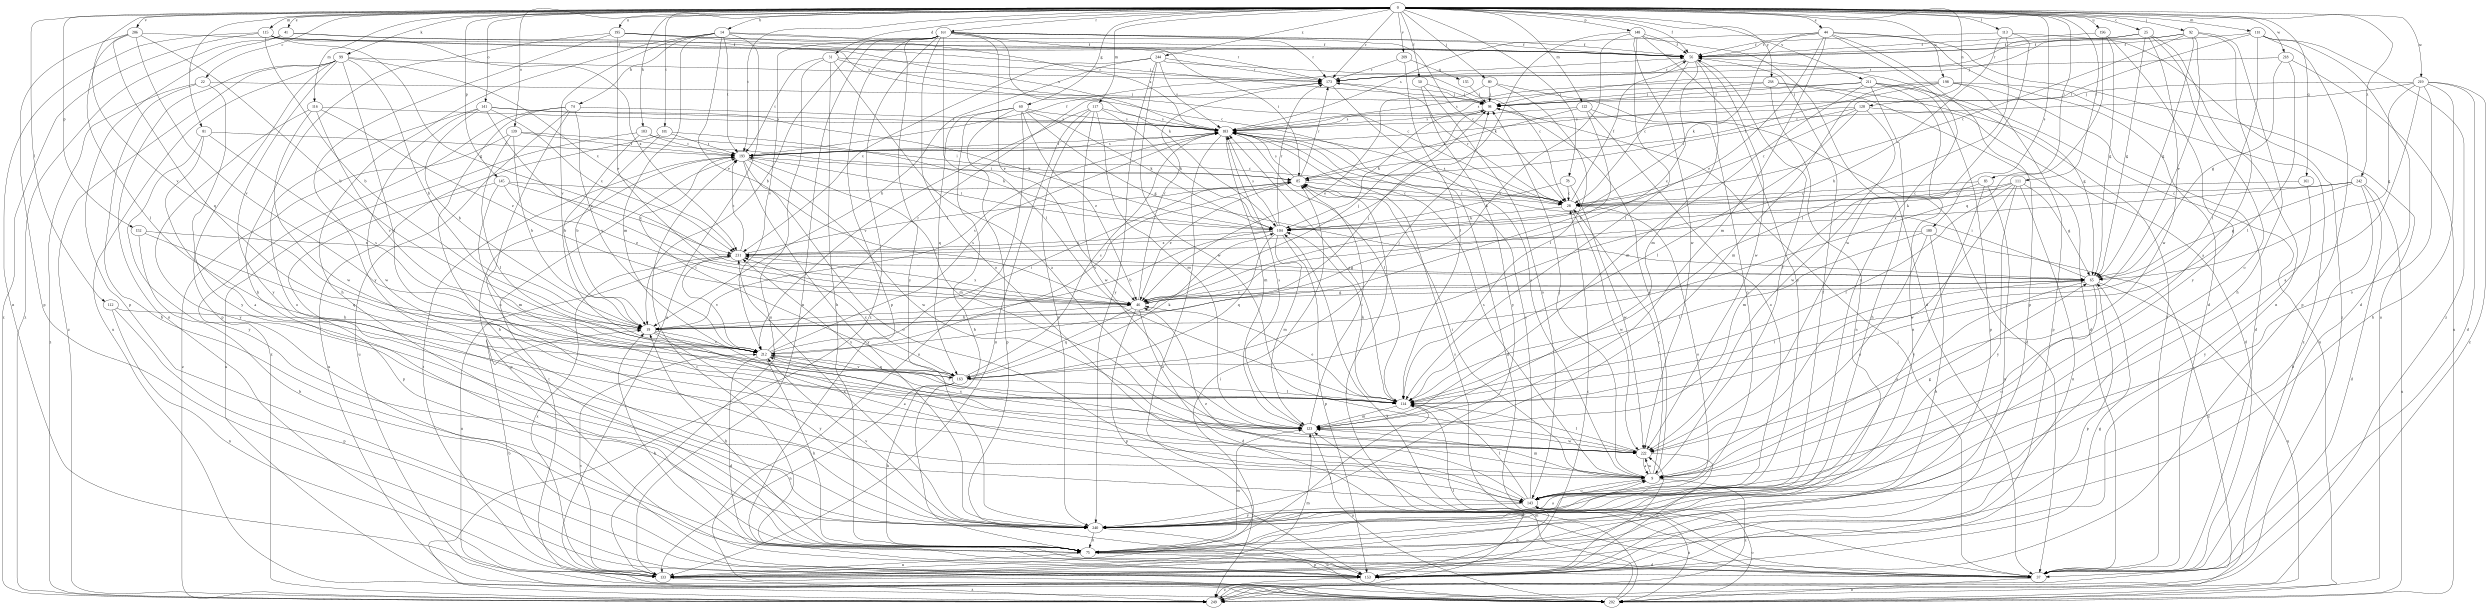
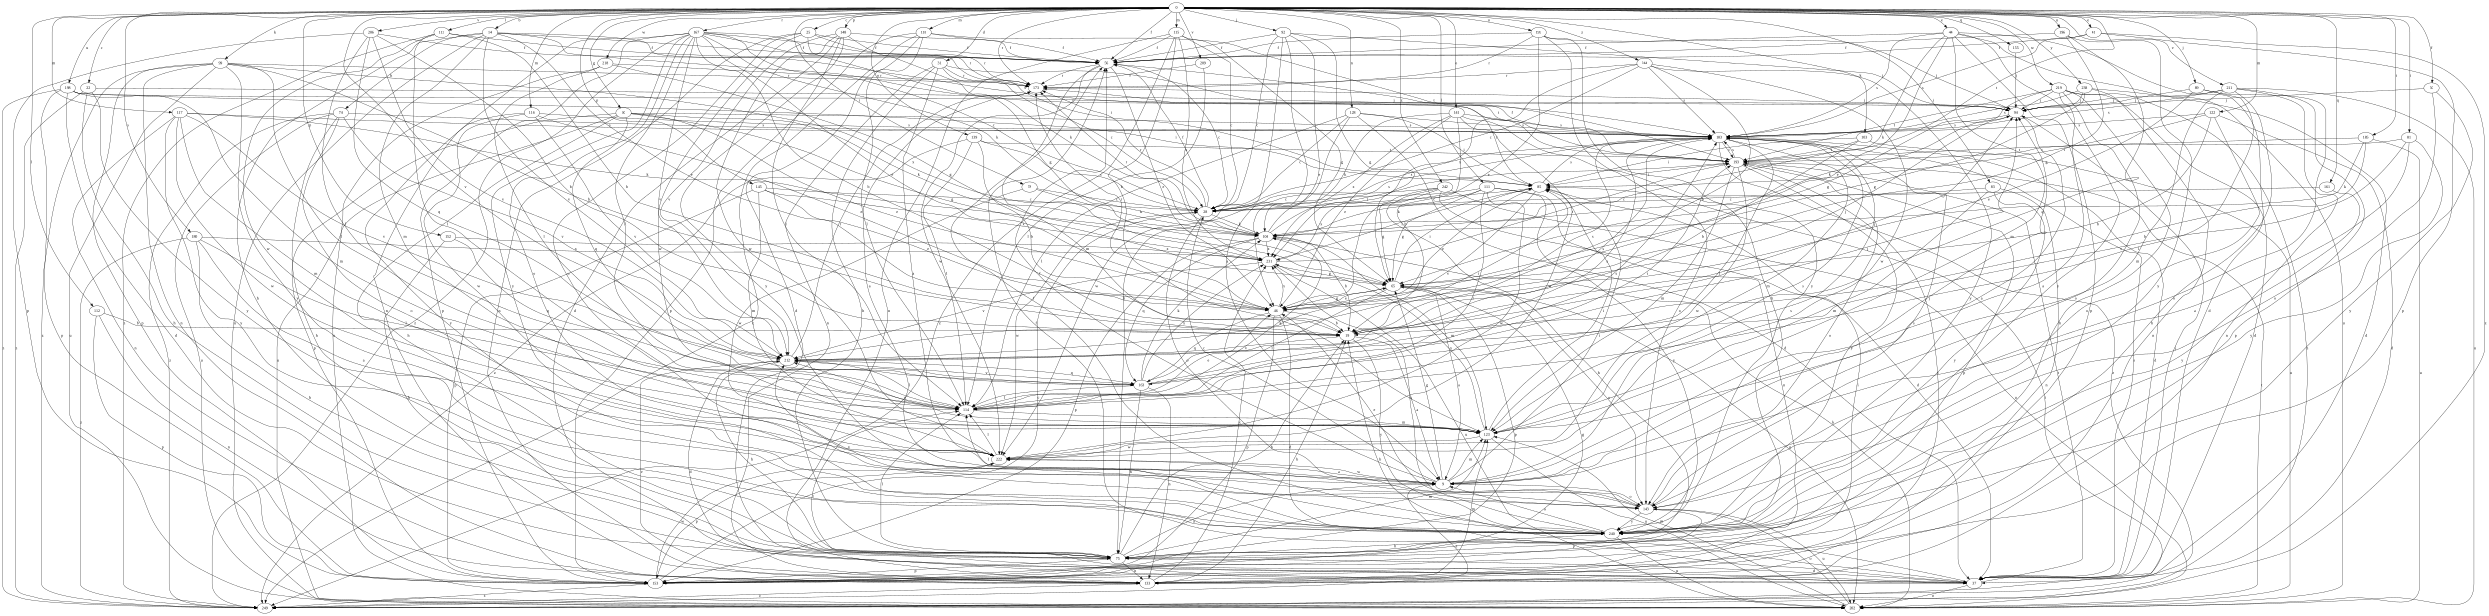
(1434, 69) -> (1599, 10)
